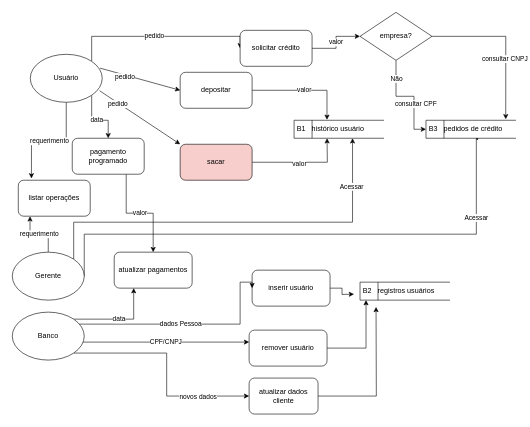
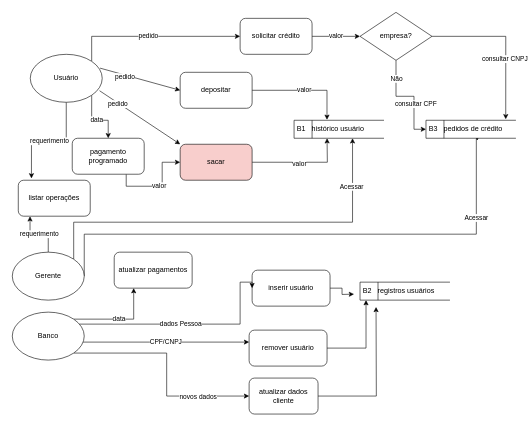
(276, 48) -> (276, 36)
(139, 213) -> (158, 186)
